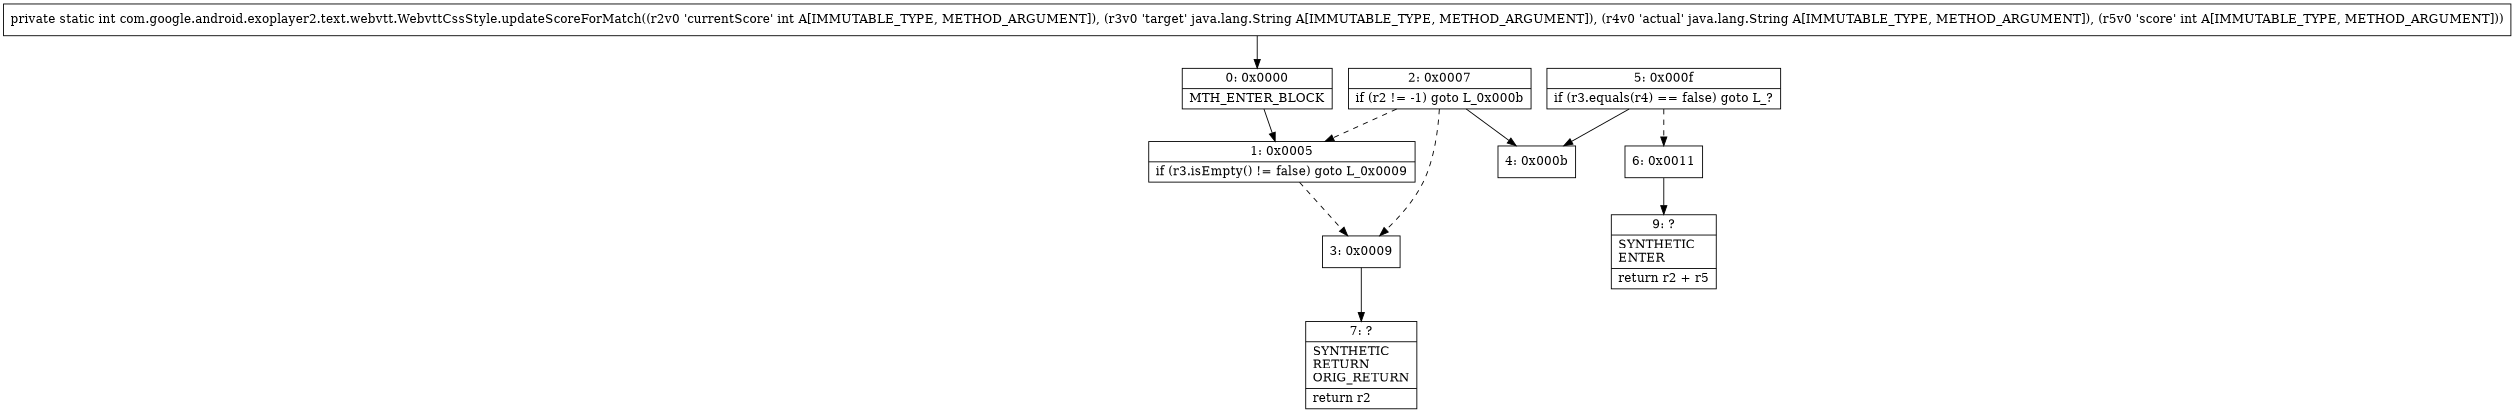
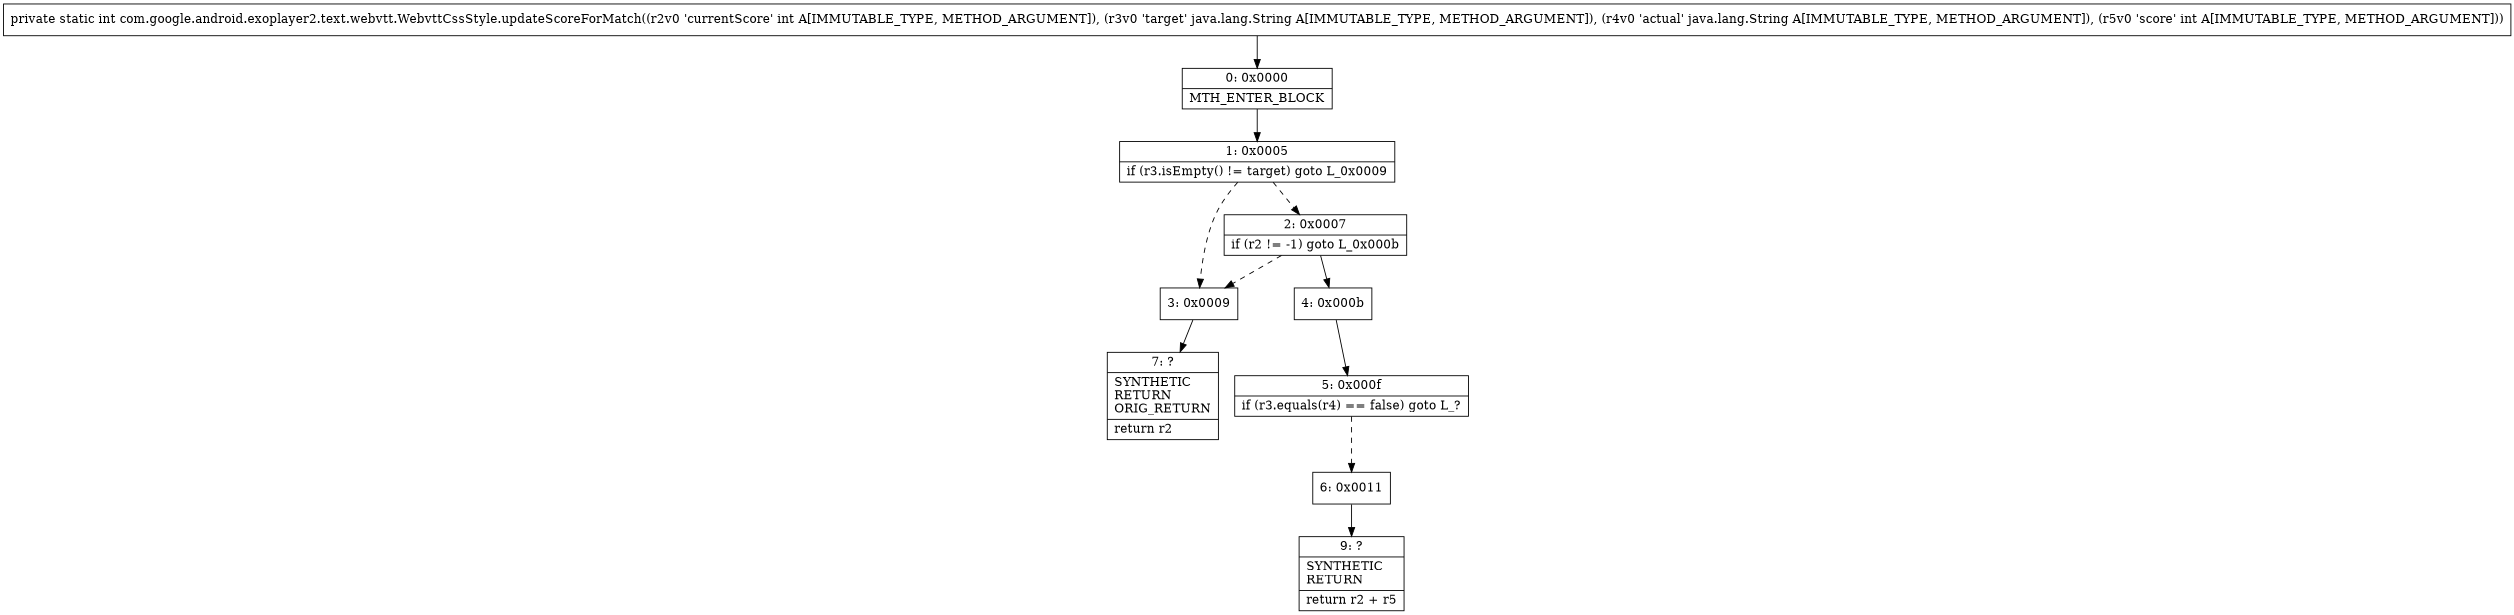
(1365, 123) -> (1284, 195)
(1600, 125) -> (1341, 343)
(1282, 172) -> (1257, 172)
(1642, 258) -> (1335, 580)
